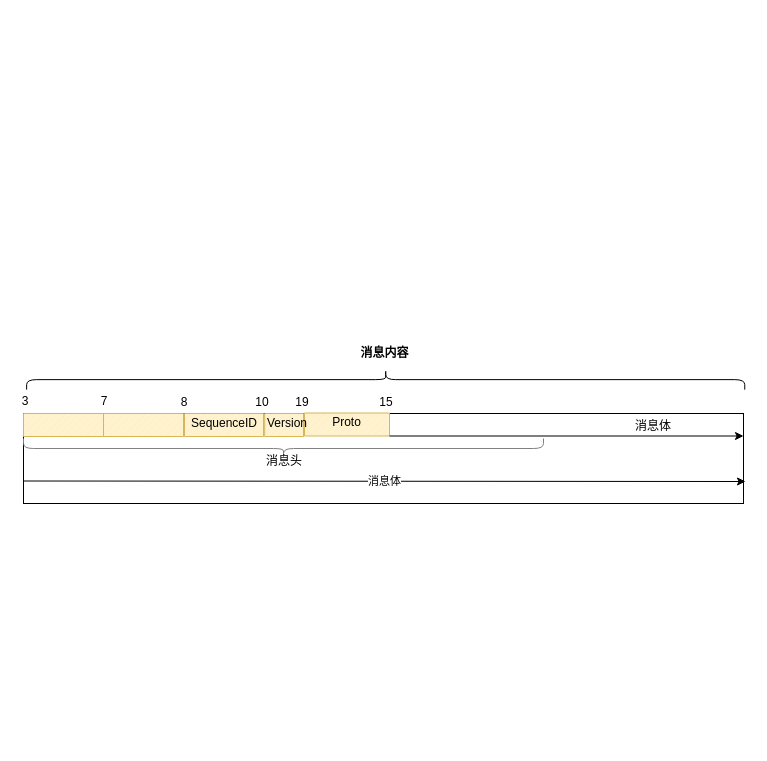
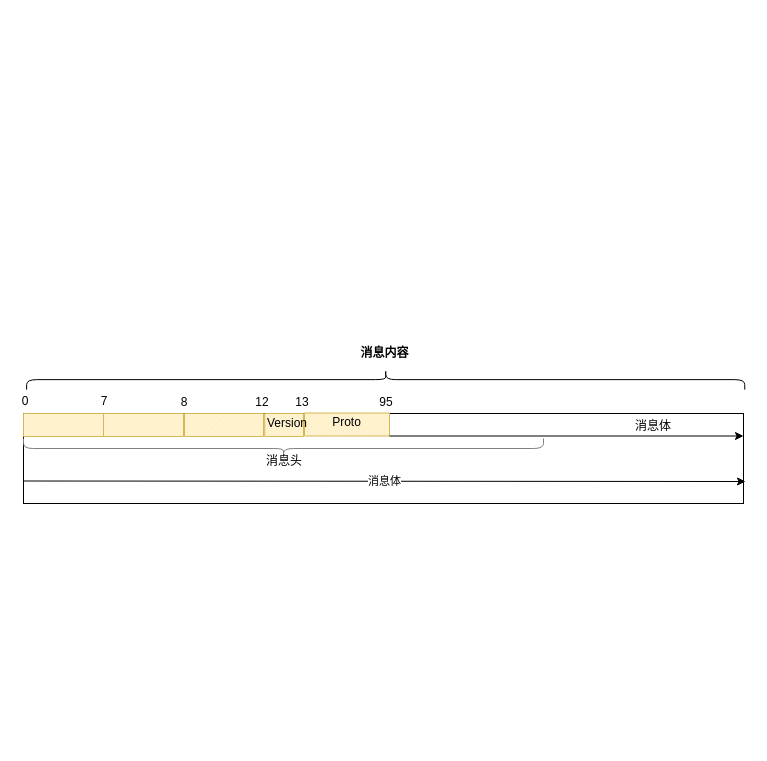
(26, 402) -> (26, 402)
(263, 403) -> (263, 403)
(303, 403) -> (303, 403)
(387, 403) -> (387, 403)
(224, 424) -> none
